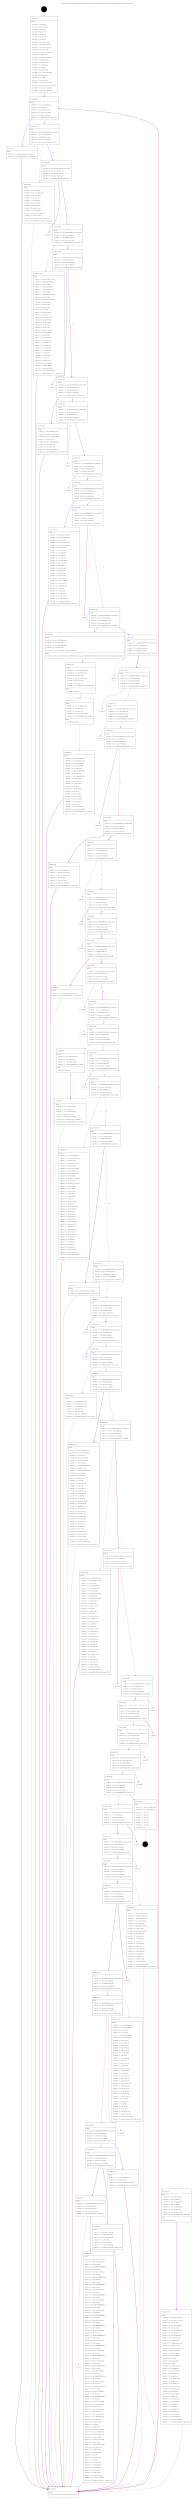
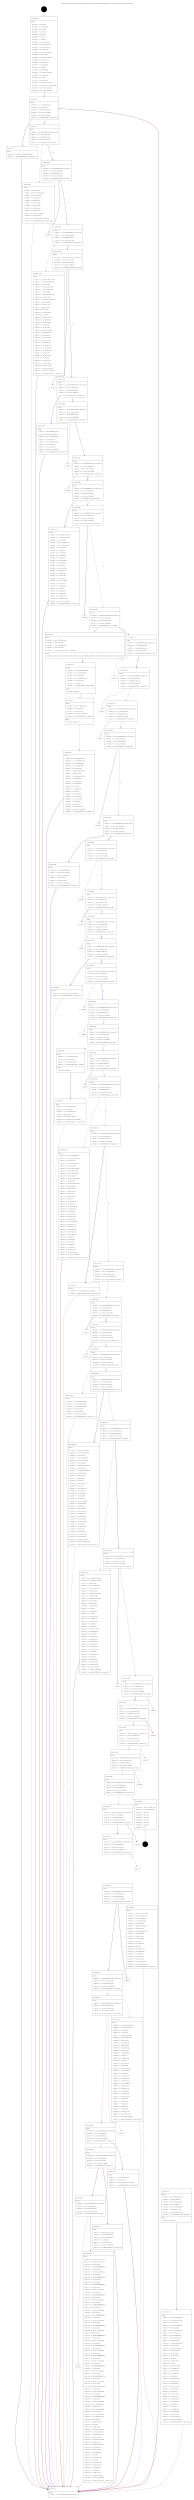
(118, 1869) -> none
